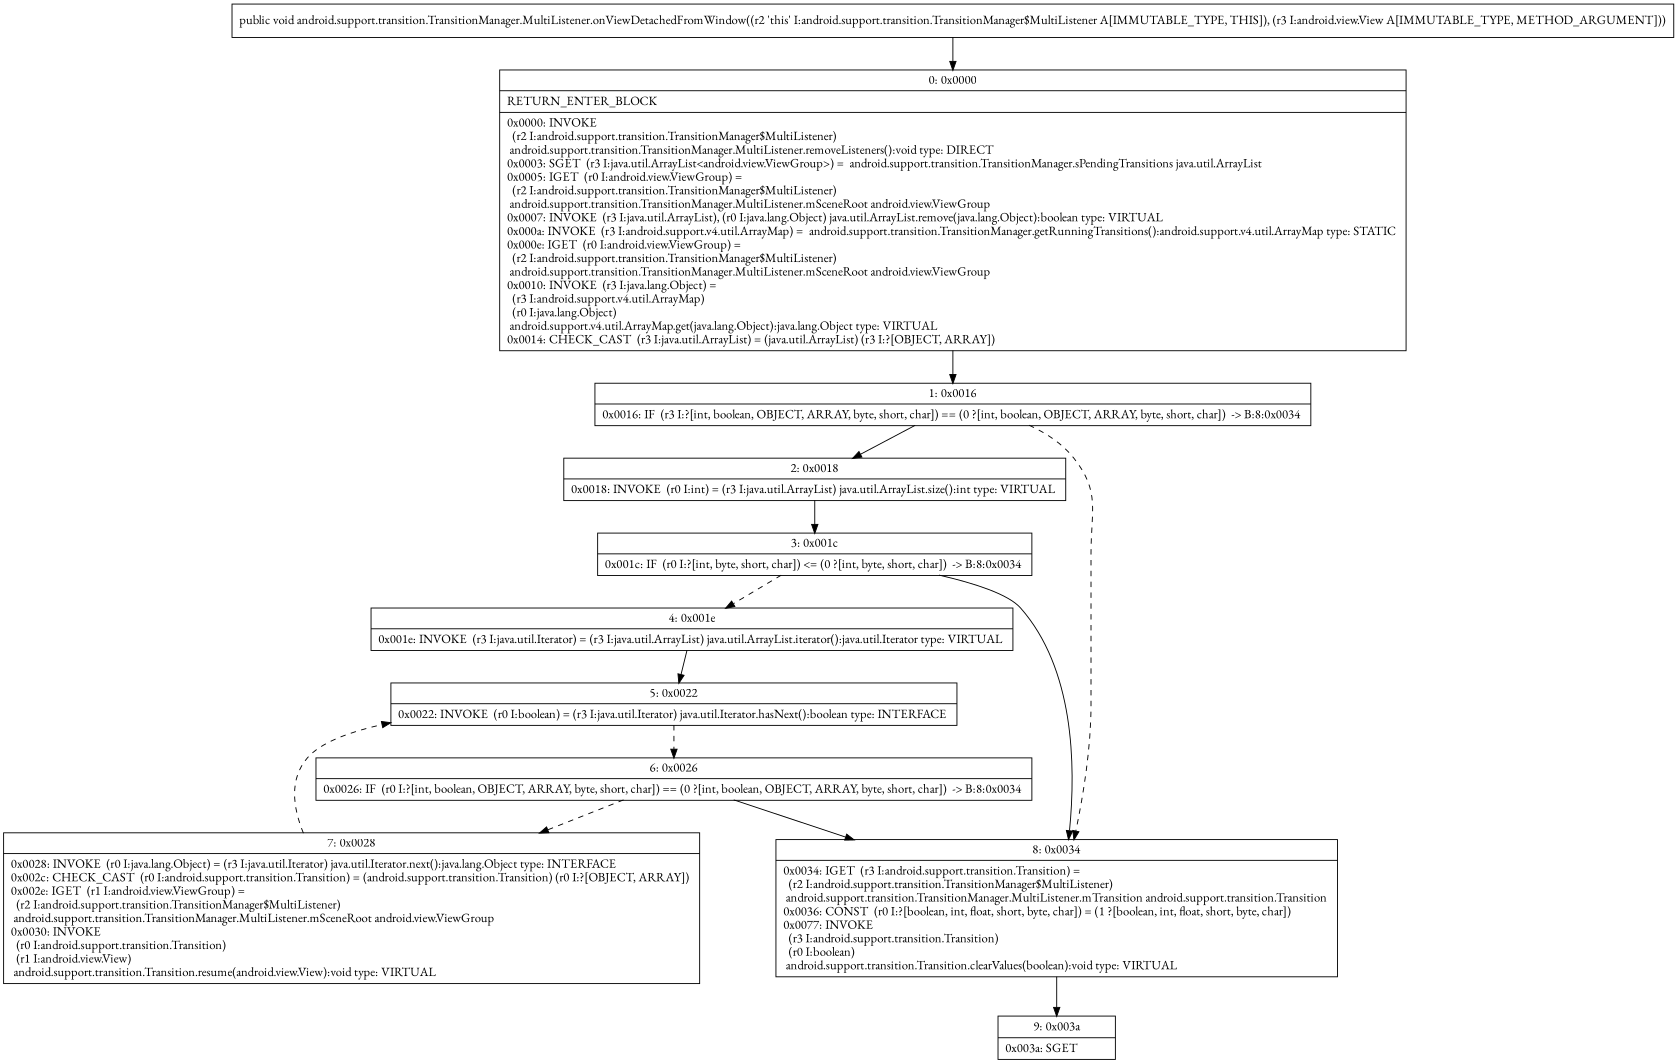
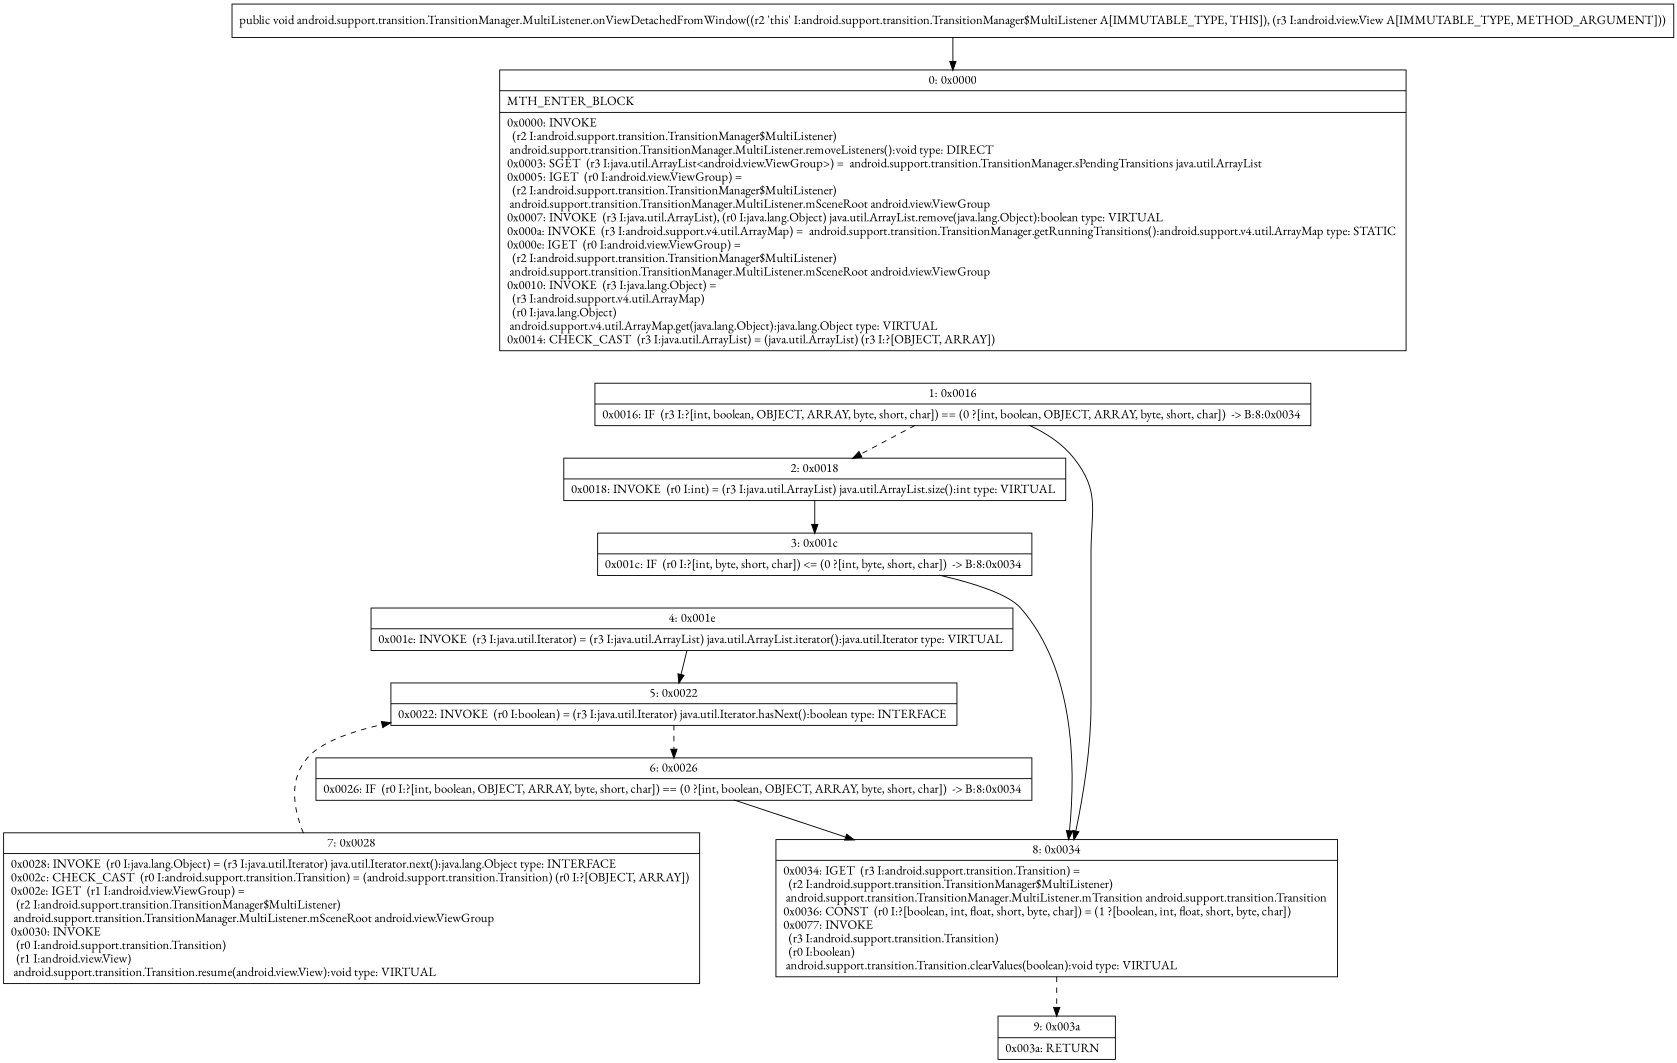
(582, 101) -> (571, 101)
(953, 362) -> none
(888, 440) -> (888, 440)
(757, 589) -> none
(1091, 615) -> (1091, 615)
(586, 815) -> none
(1057, 992) -> (1057, 992)
(1046, 1048) -> (1057, 1048)
